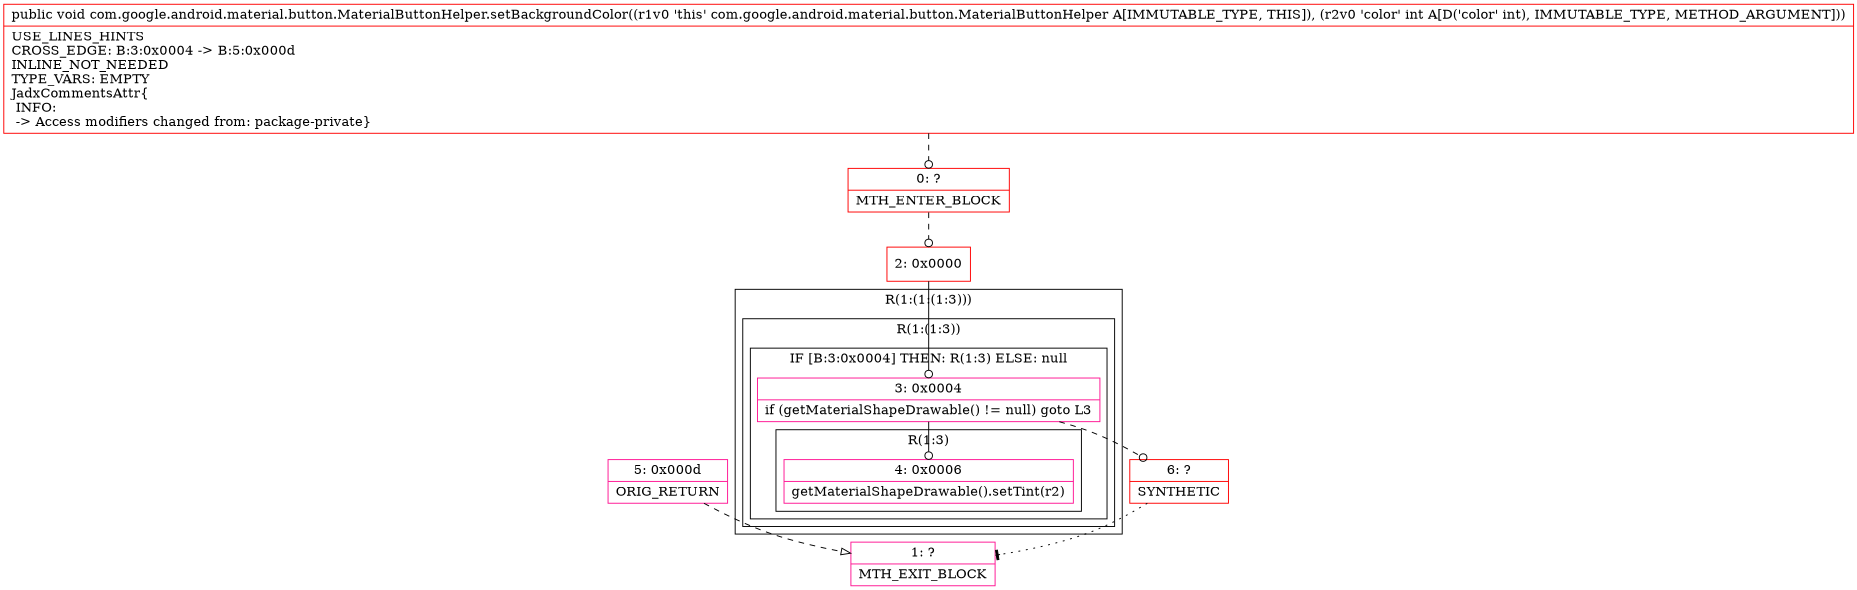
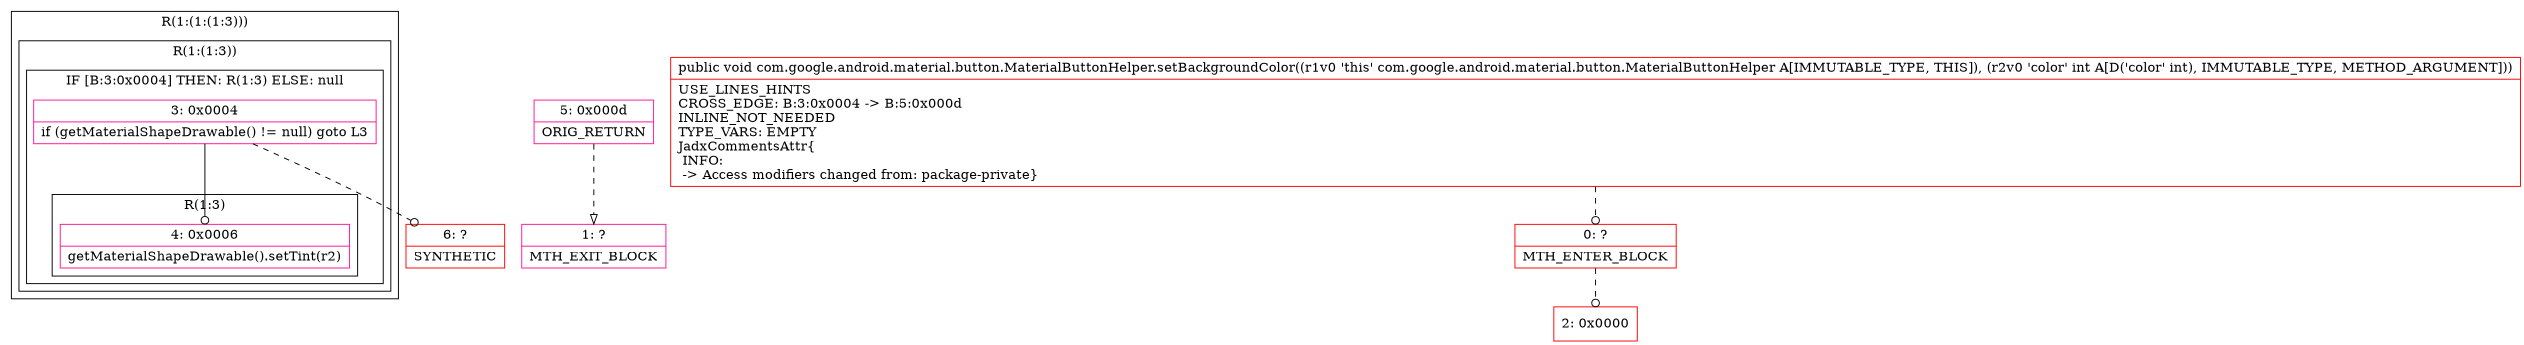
(929, 326) -> none
(1065, 540) -> none
